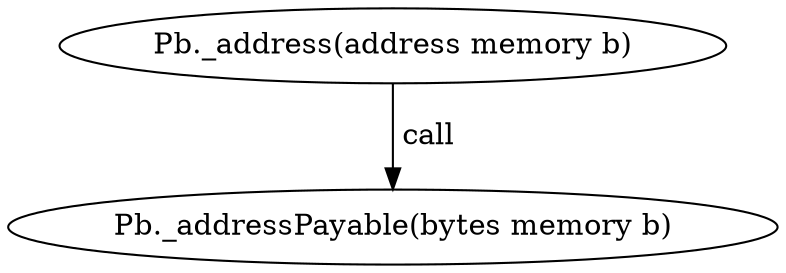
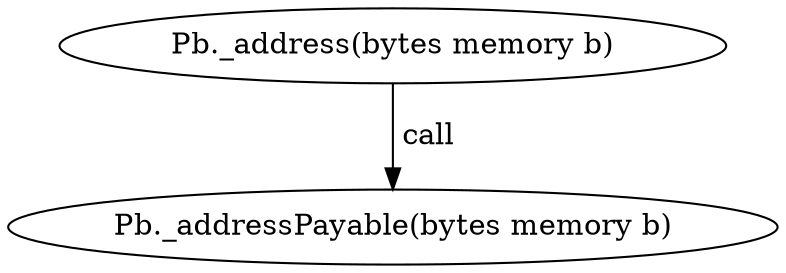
(393, 46) -> (393, 46)
